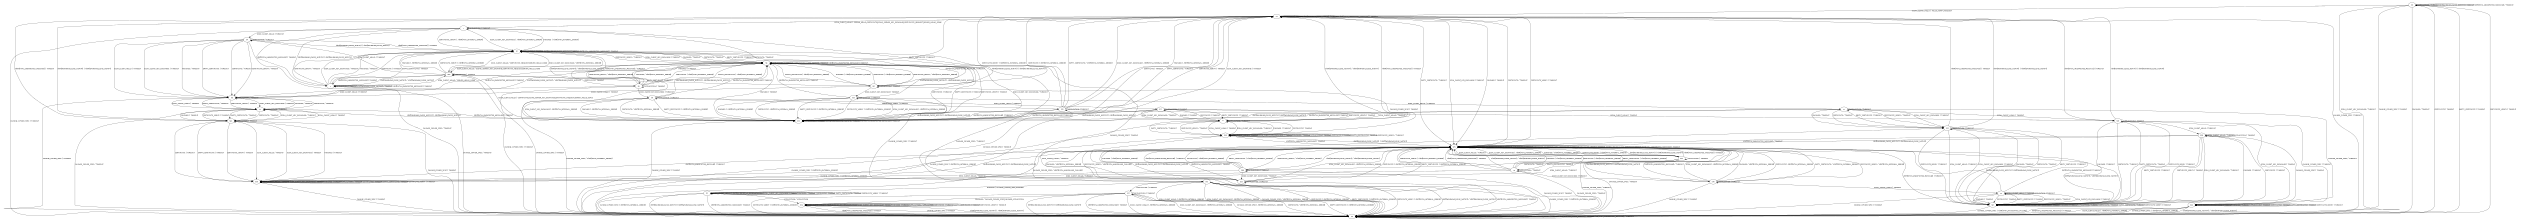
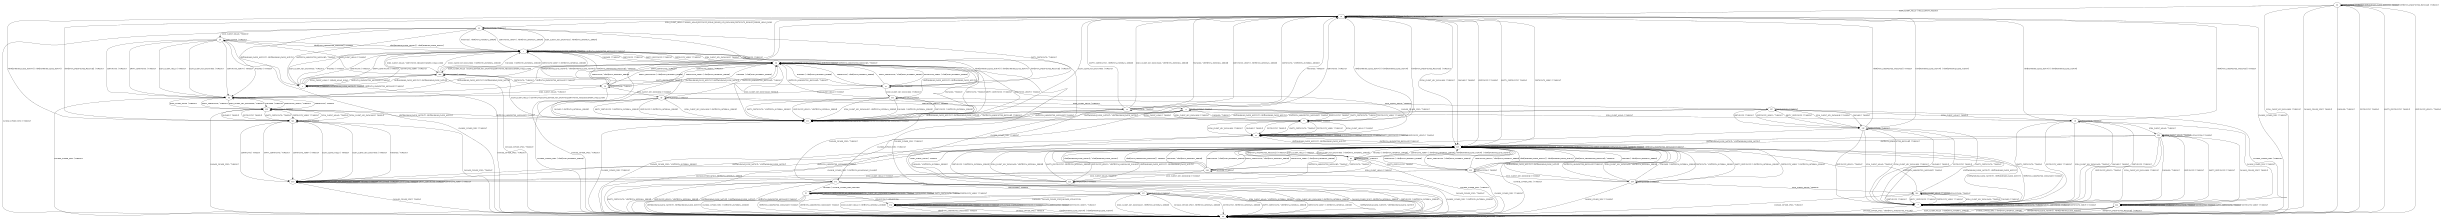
(584, 194) -> none
